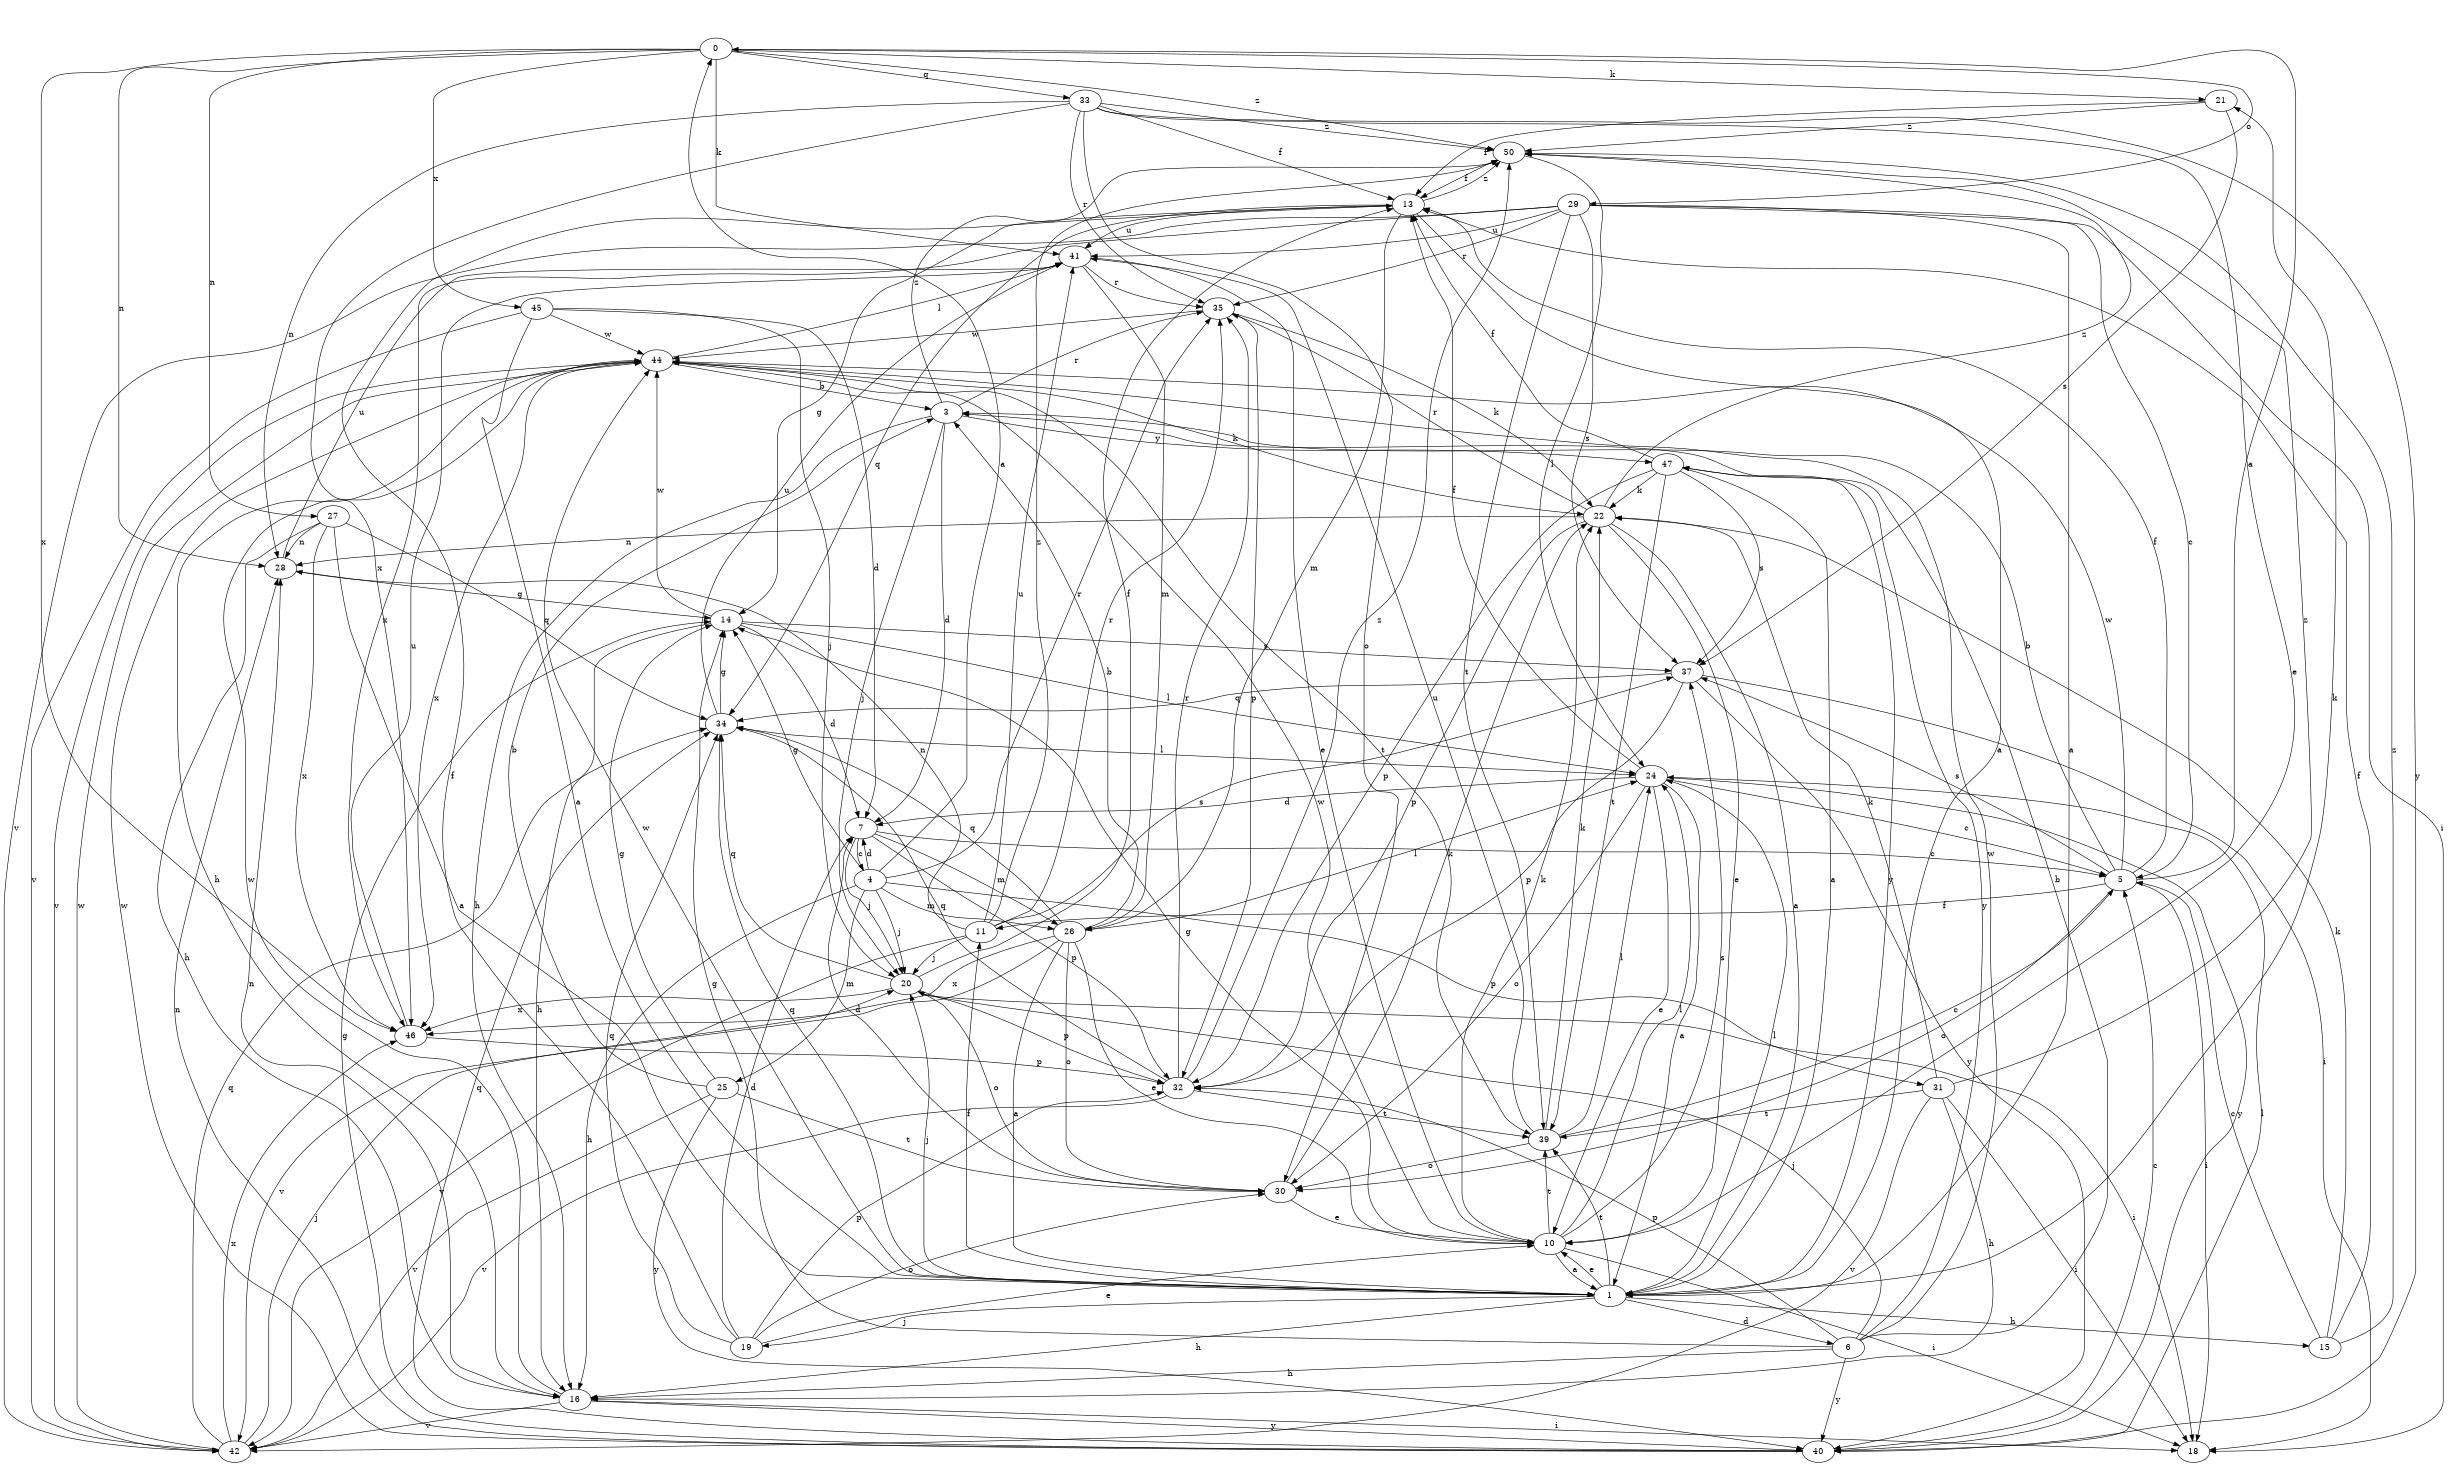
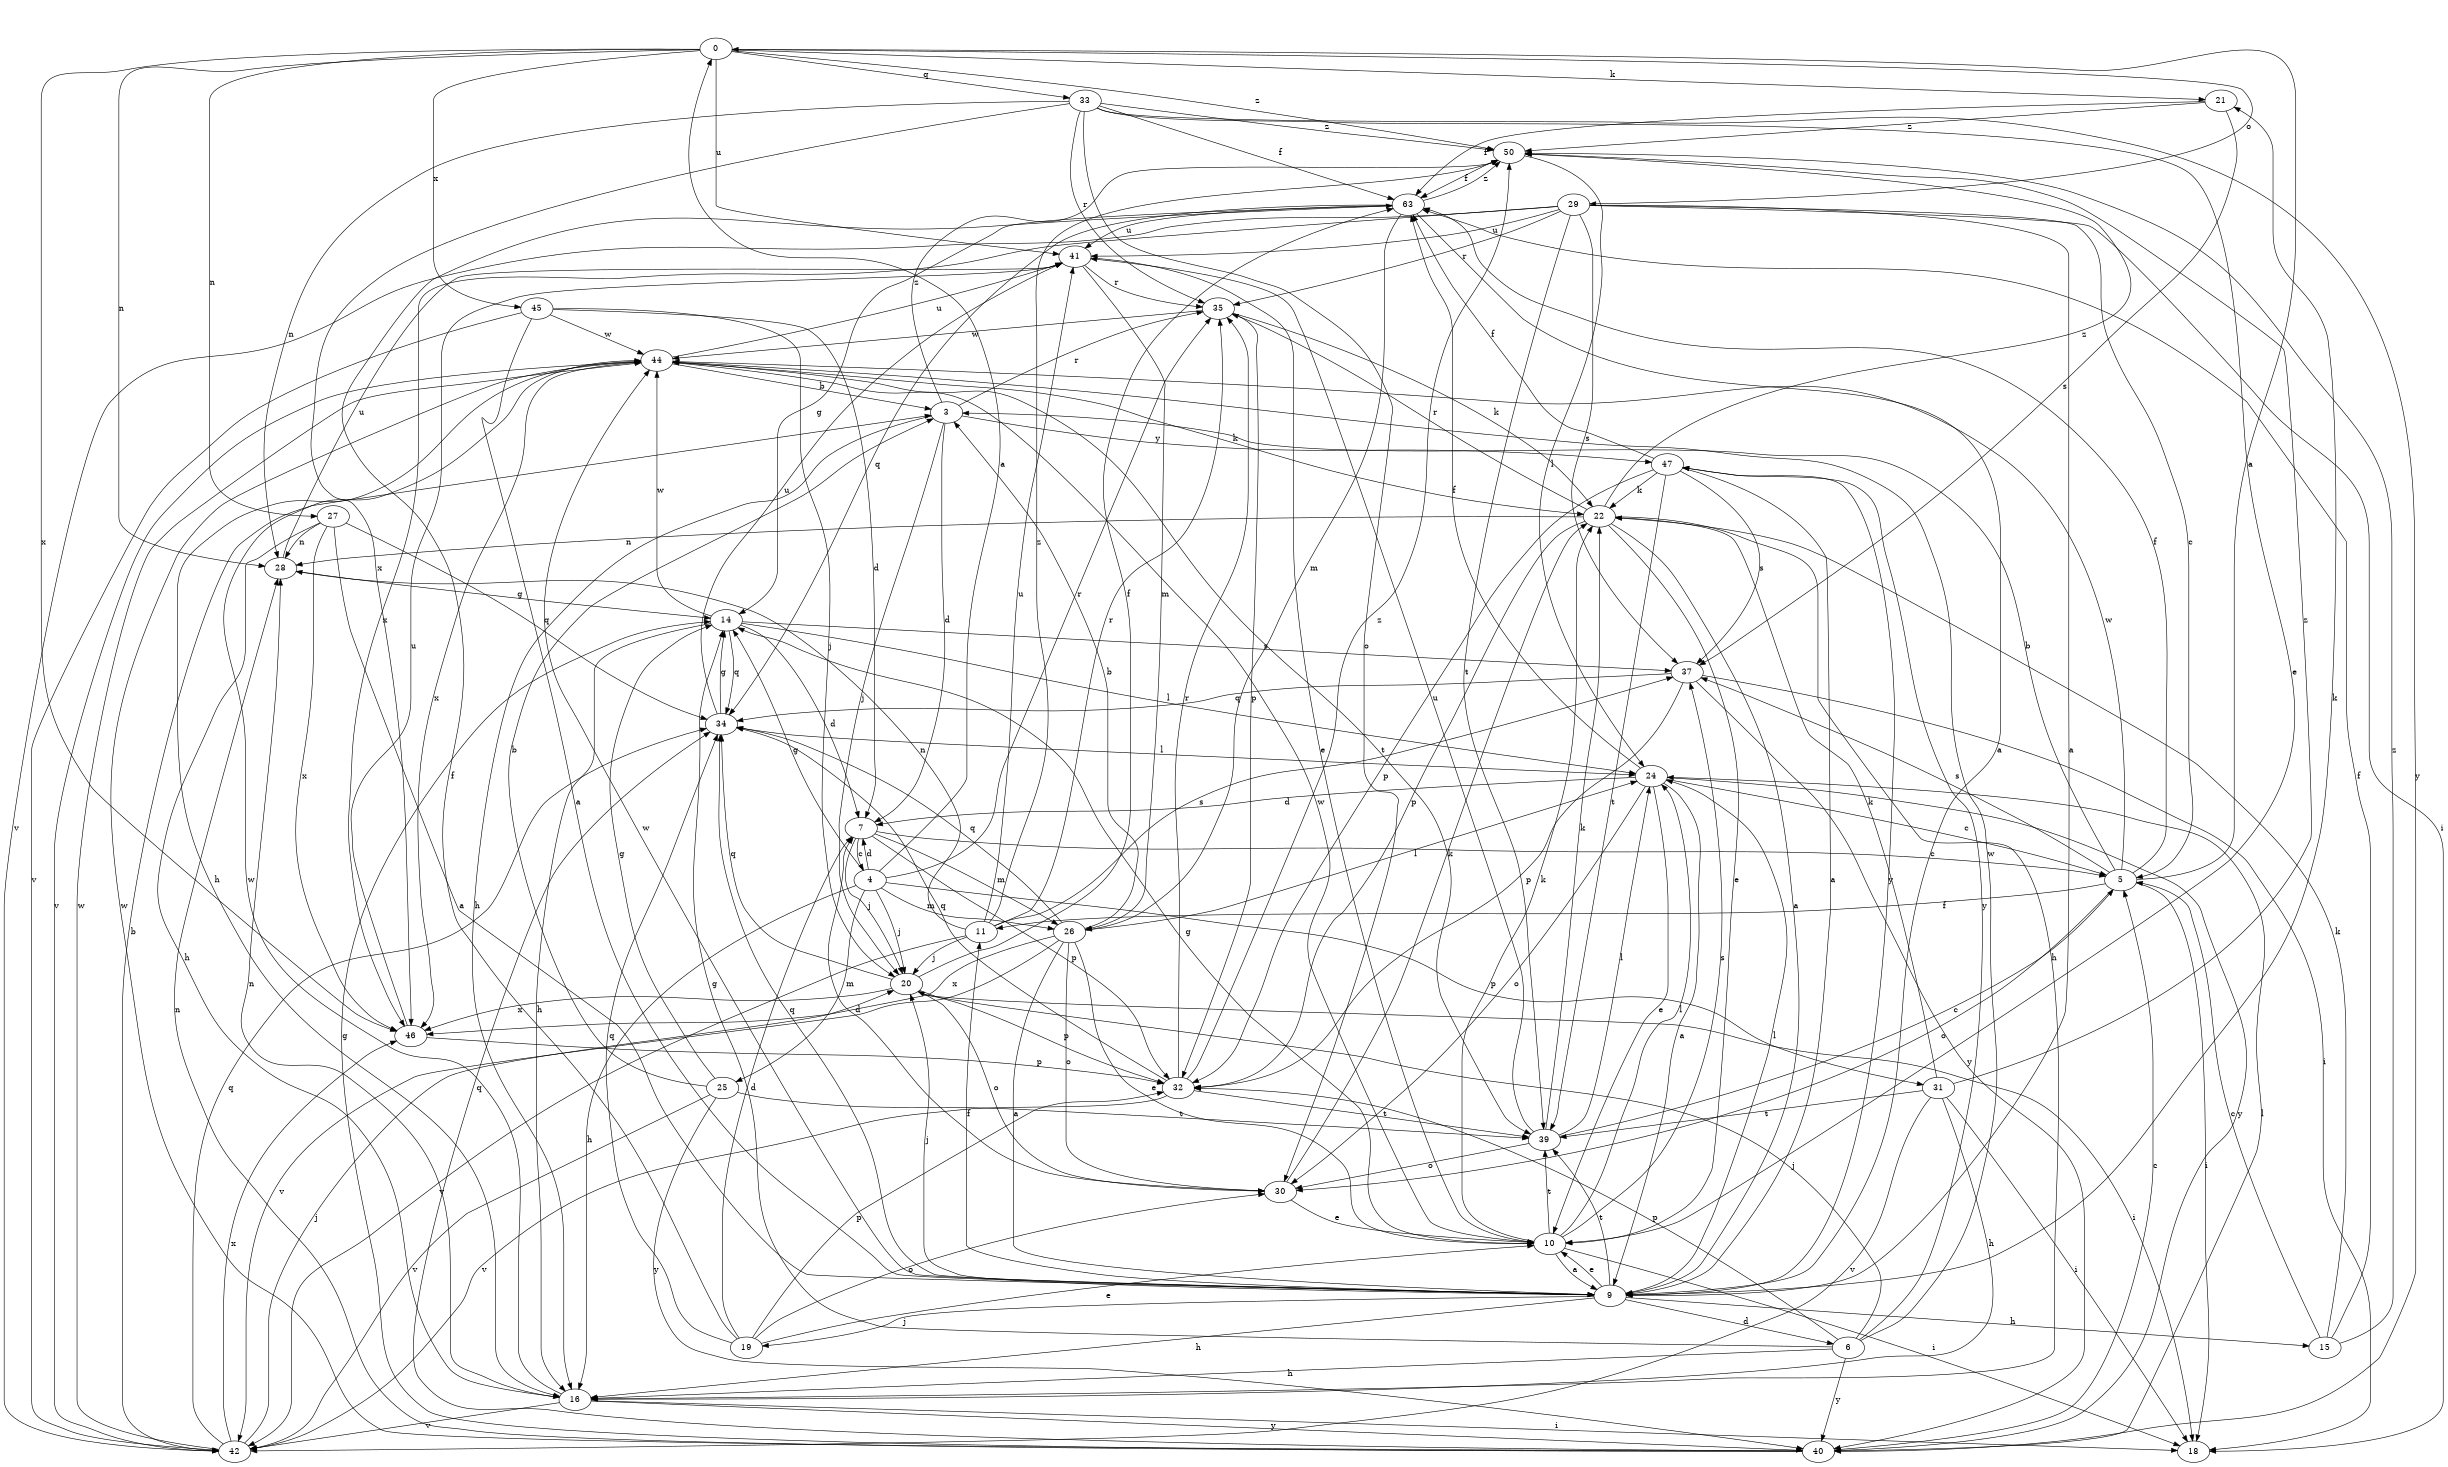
(719, 153) -> (719, 153)
(1408, 205) -> (1408, 205)
(939, 309) -> (939, 309)
(1919, 557) -> (185, 678)
none -> (734, 670)
(992, 1173) -> (1130, 1115)
(1610, 1296) -> (1610, 1296)
none -> (1884, 1377)
